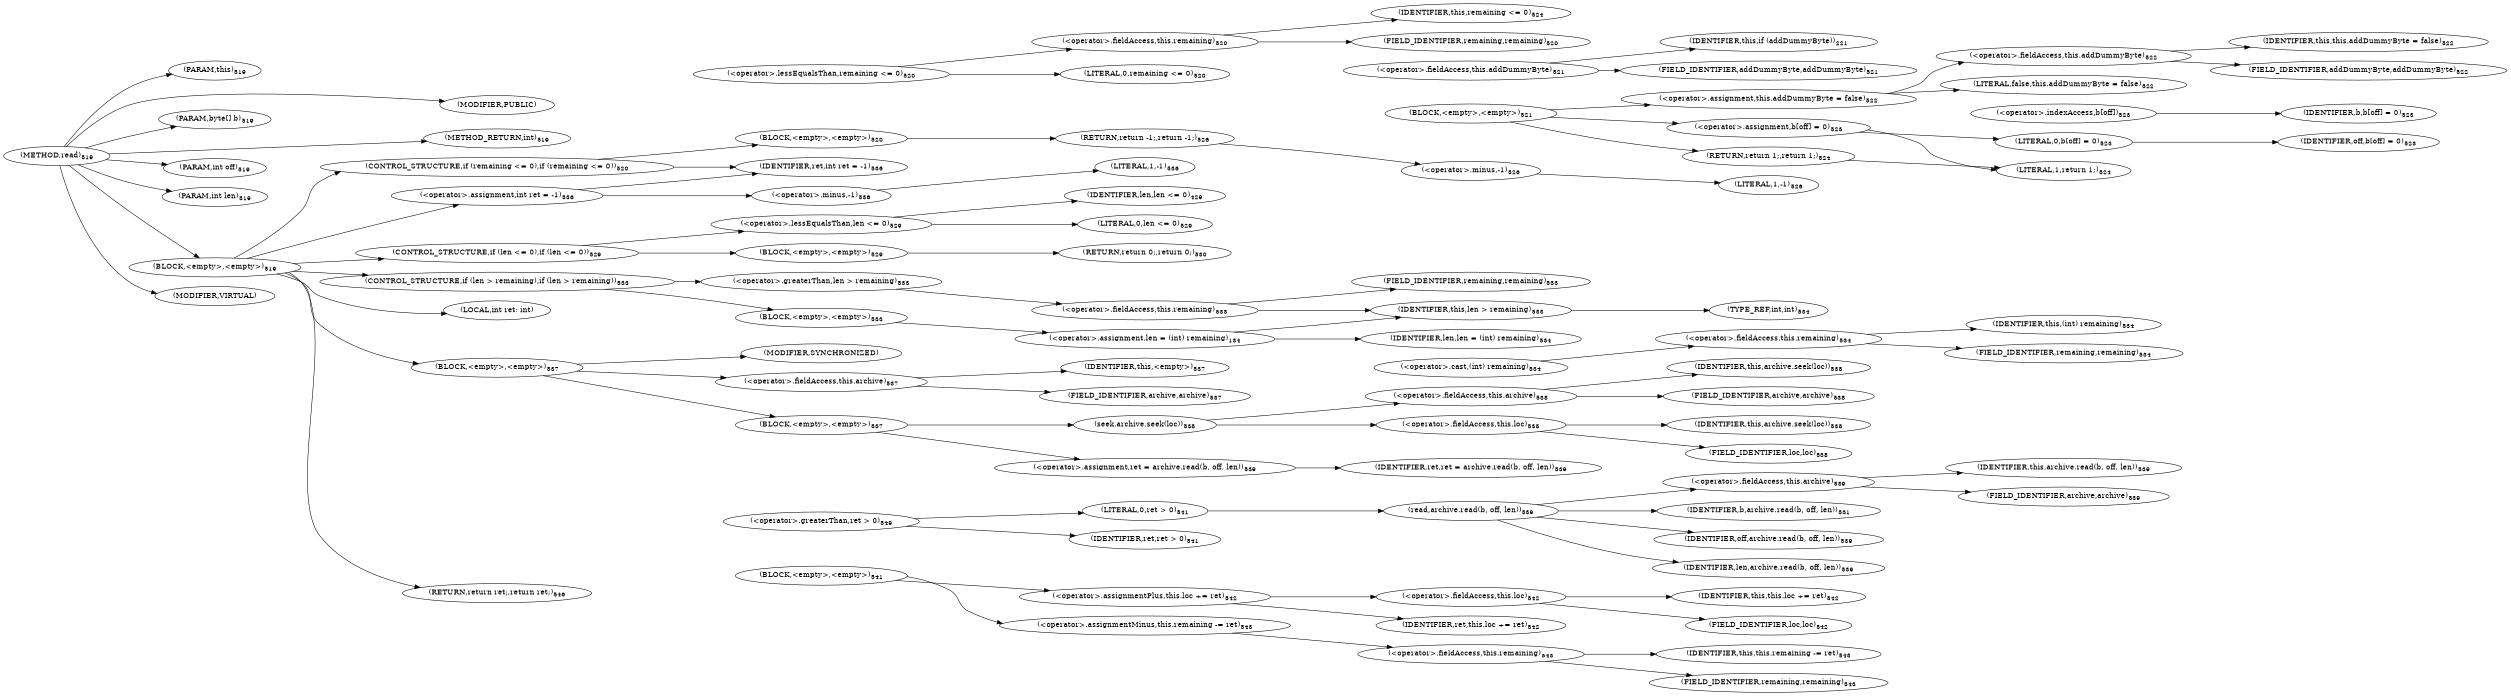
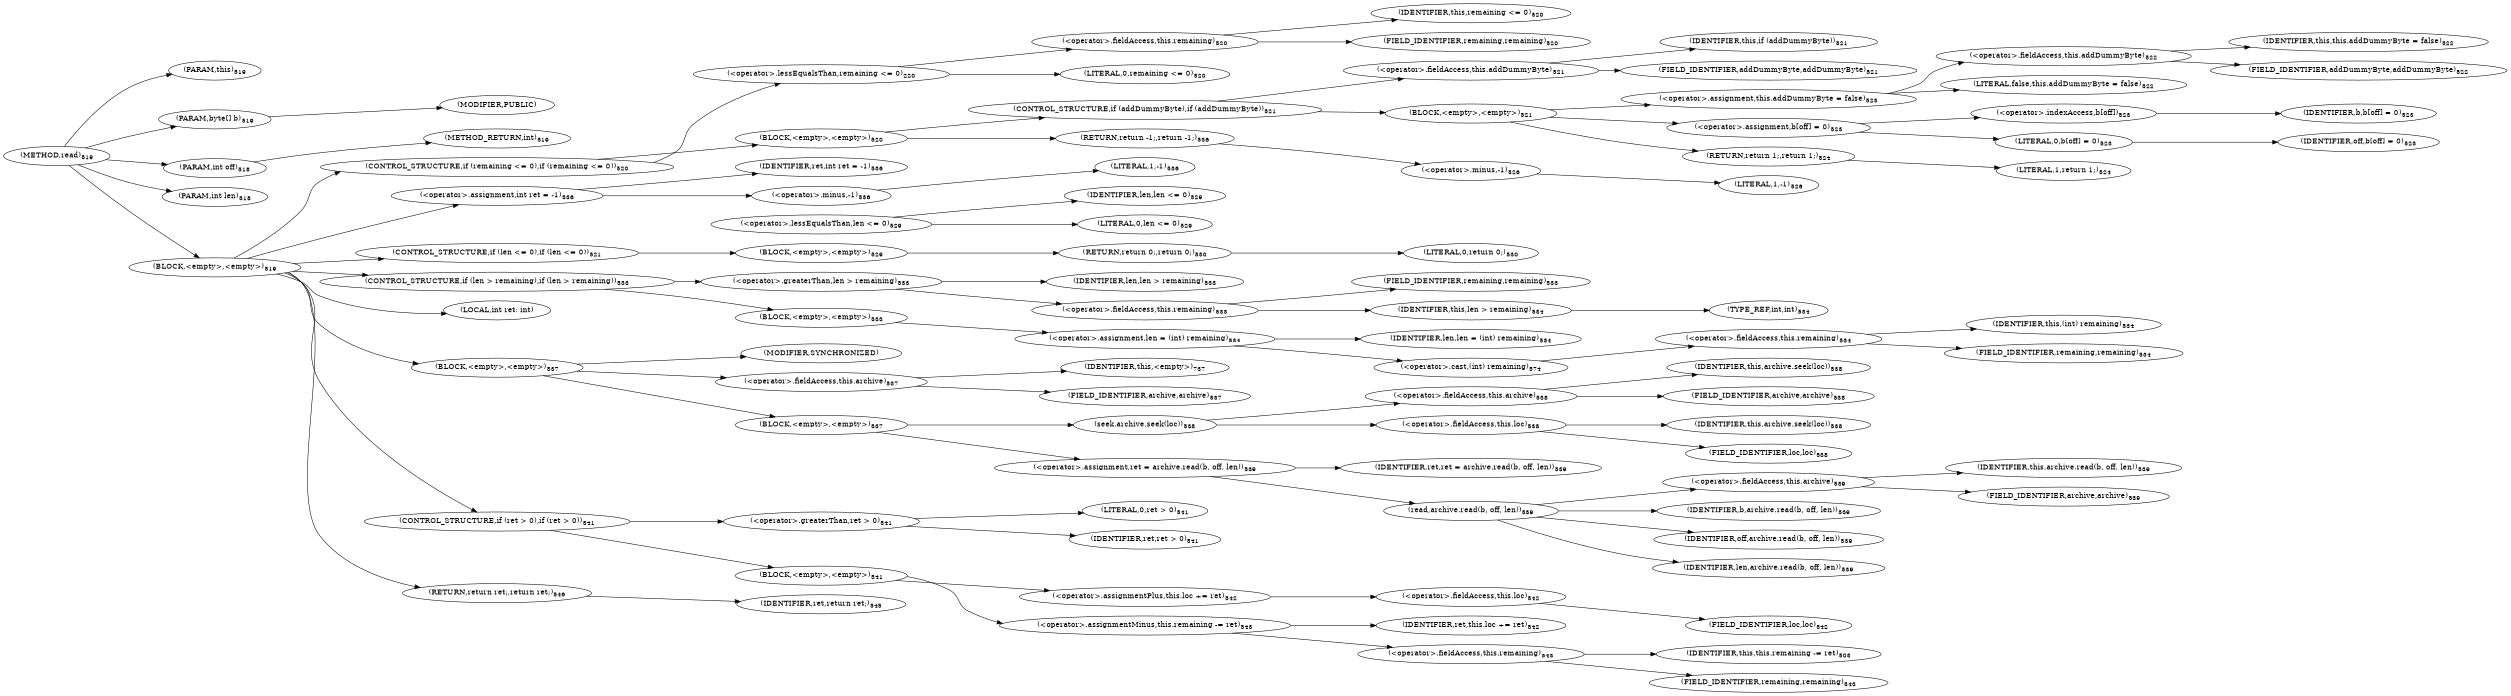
(1538, 12) -> (1538, 12)
(1842, 41) -> (1842, 41)
(909, 73) -> (909, 73)
(246, 94) -> (353, 112)
(1872, 98) -> (1872, 98)
none -> (1145, 110)
(1203, 138) -> (1203, 138)
(265, 148) -> (340, 151)
(1929, 152) -> (1917, 121)
(244, 167) -> (244, 167)
(702, 167) -> (707, 115)
(1197, 195) -> (1197, 195)
(245, 196) -> (245, 196)
(661, 239) -> none
(596, 252) -> (596, 252)
none -> (1471, 253)
none -> (1145, 282)
(215, 296) -> none
(1538, 310) -> (1538, 310)
(1315, 325) -> (1316, 353)
(1235, 338) -> (1235, 338)
(1199, 367) -> (1199, 367)
(1535, 367) -> (1535, 367)
(1844, 510) -> (1844, 510)
(1293, 511) -> (1310, 490)
(886, 521) -> (886, 521)
none -> (497, 522)
(1769, 597) -> none
none -> (821, 604)
(1315, 611) -> (1331, 626)
(1845, 653) -> (1845, 653)
